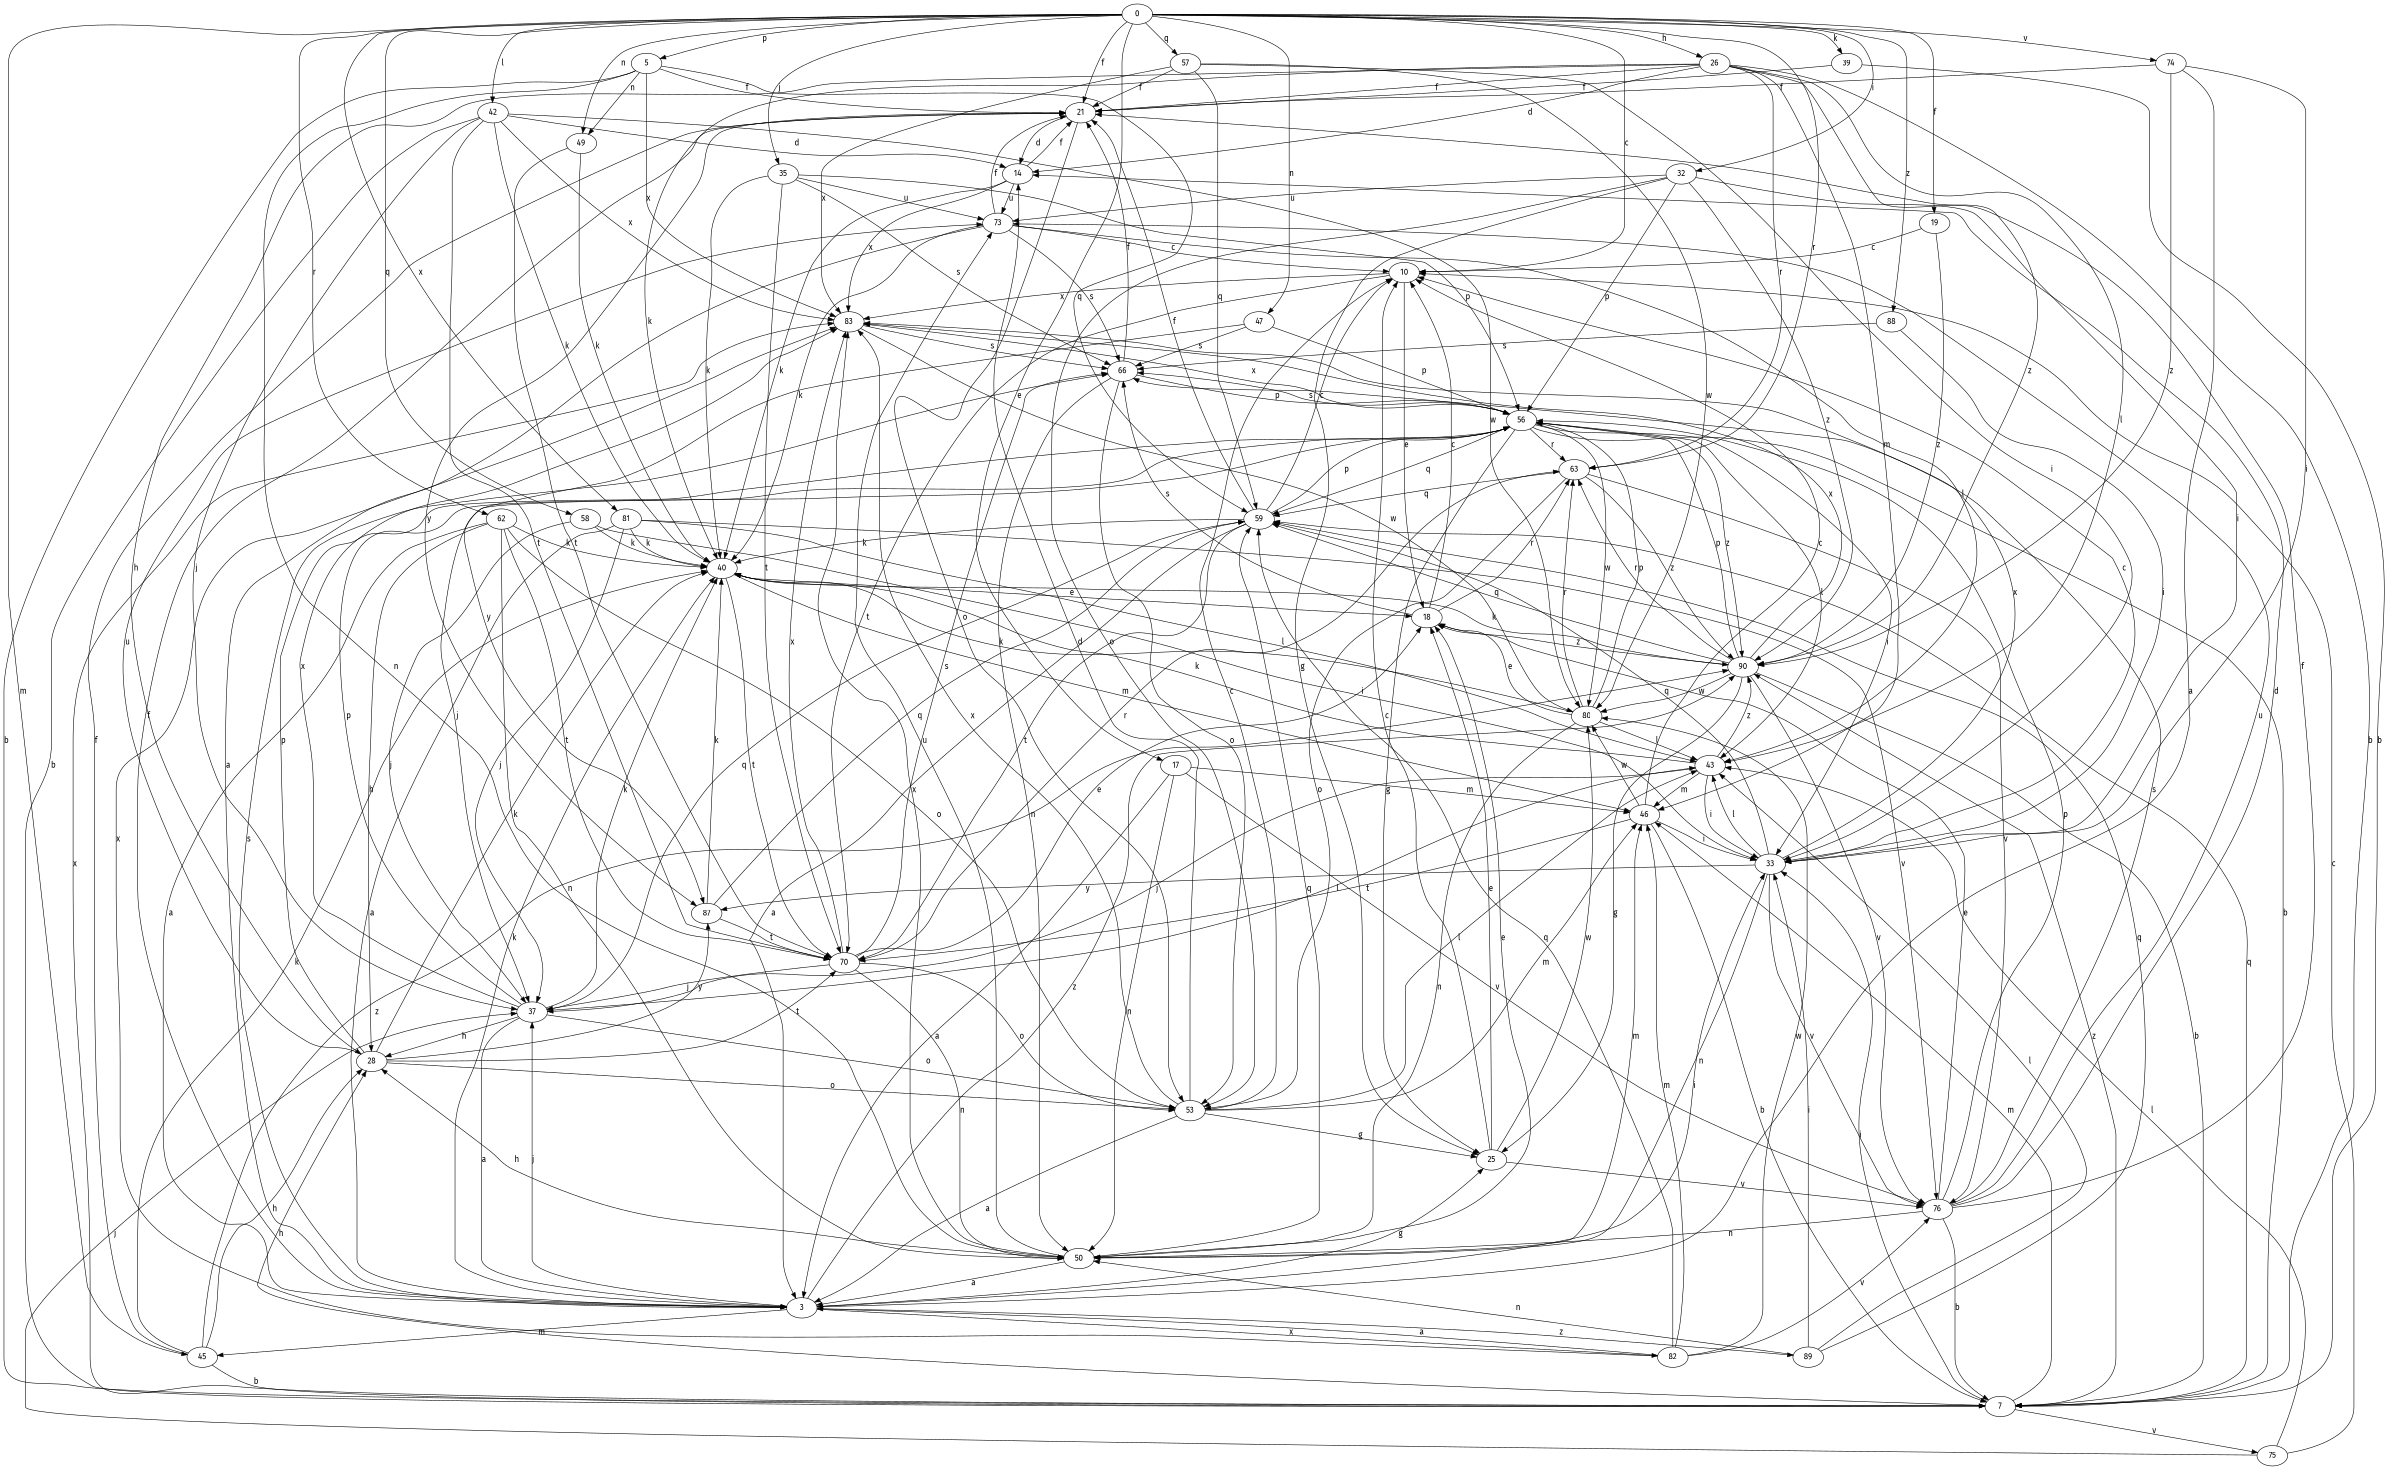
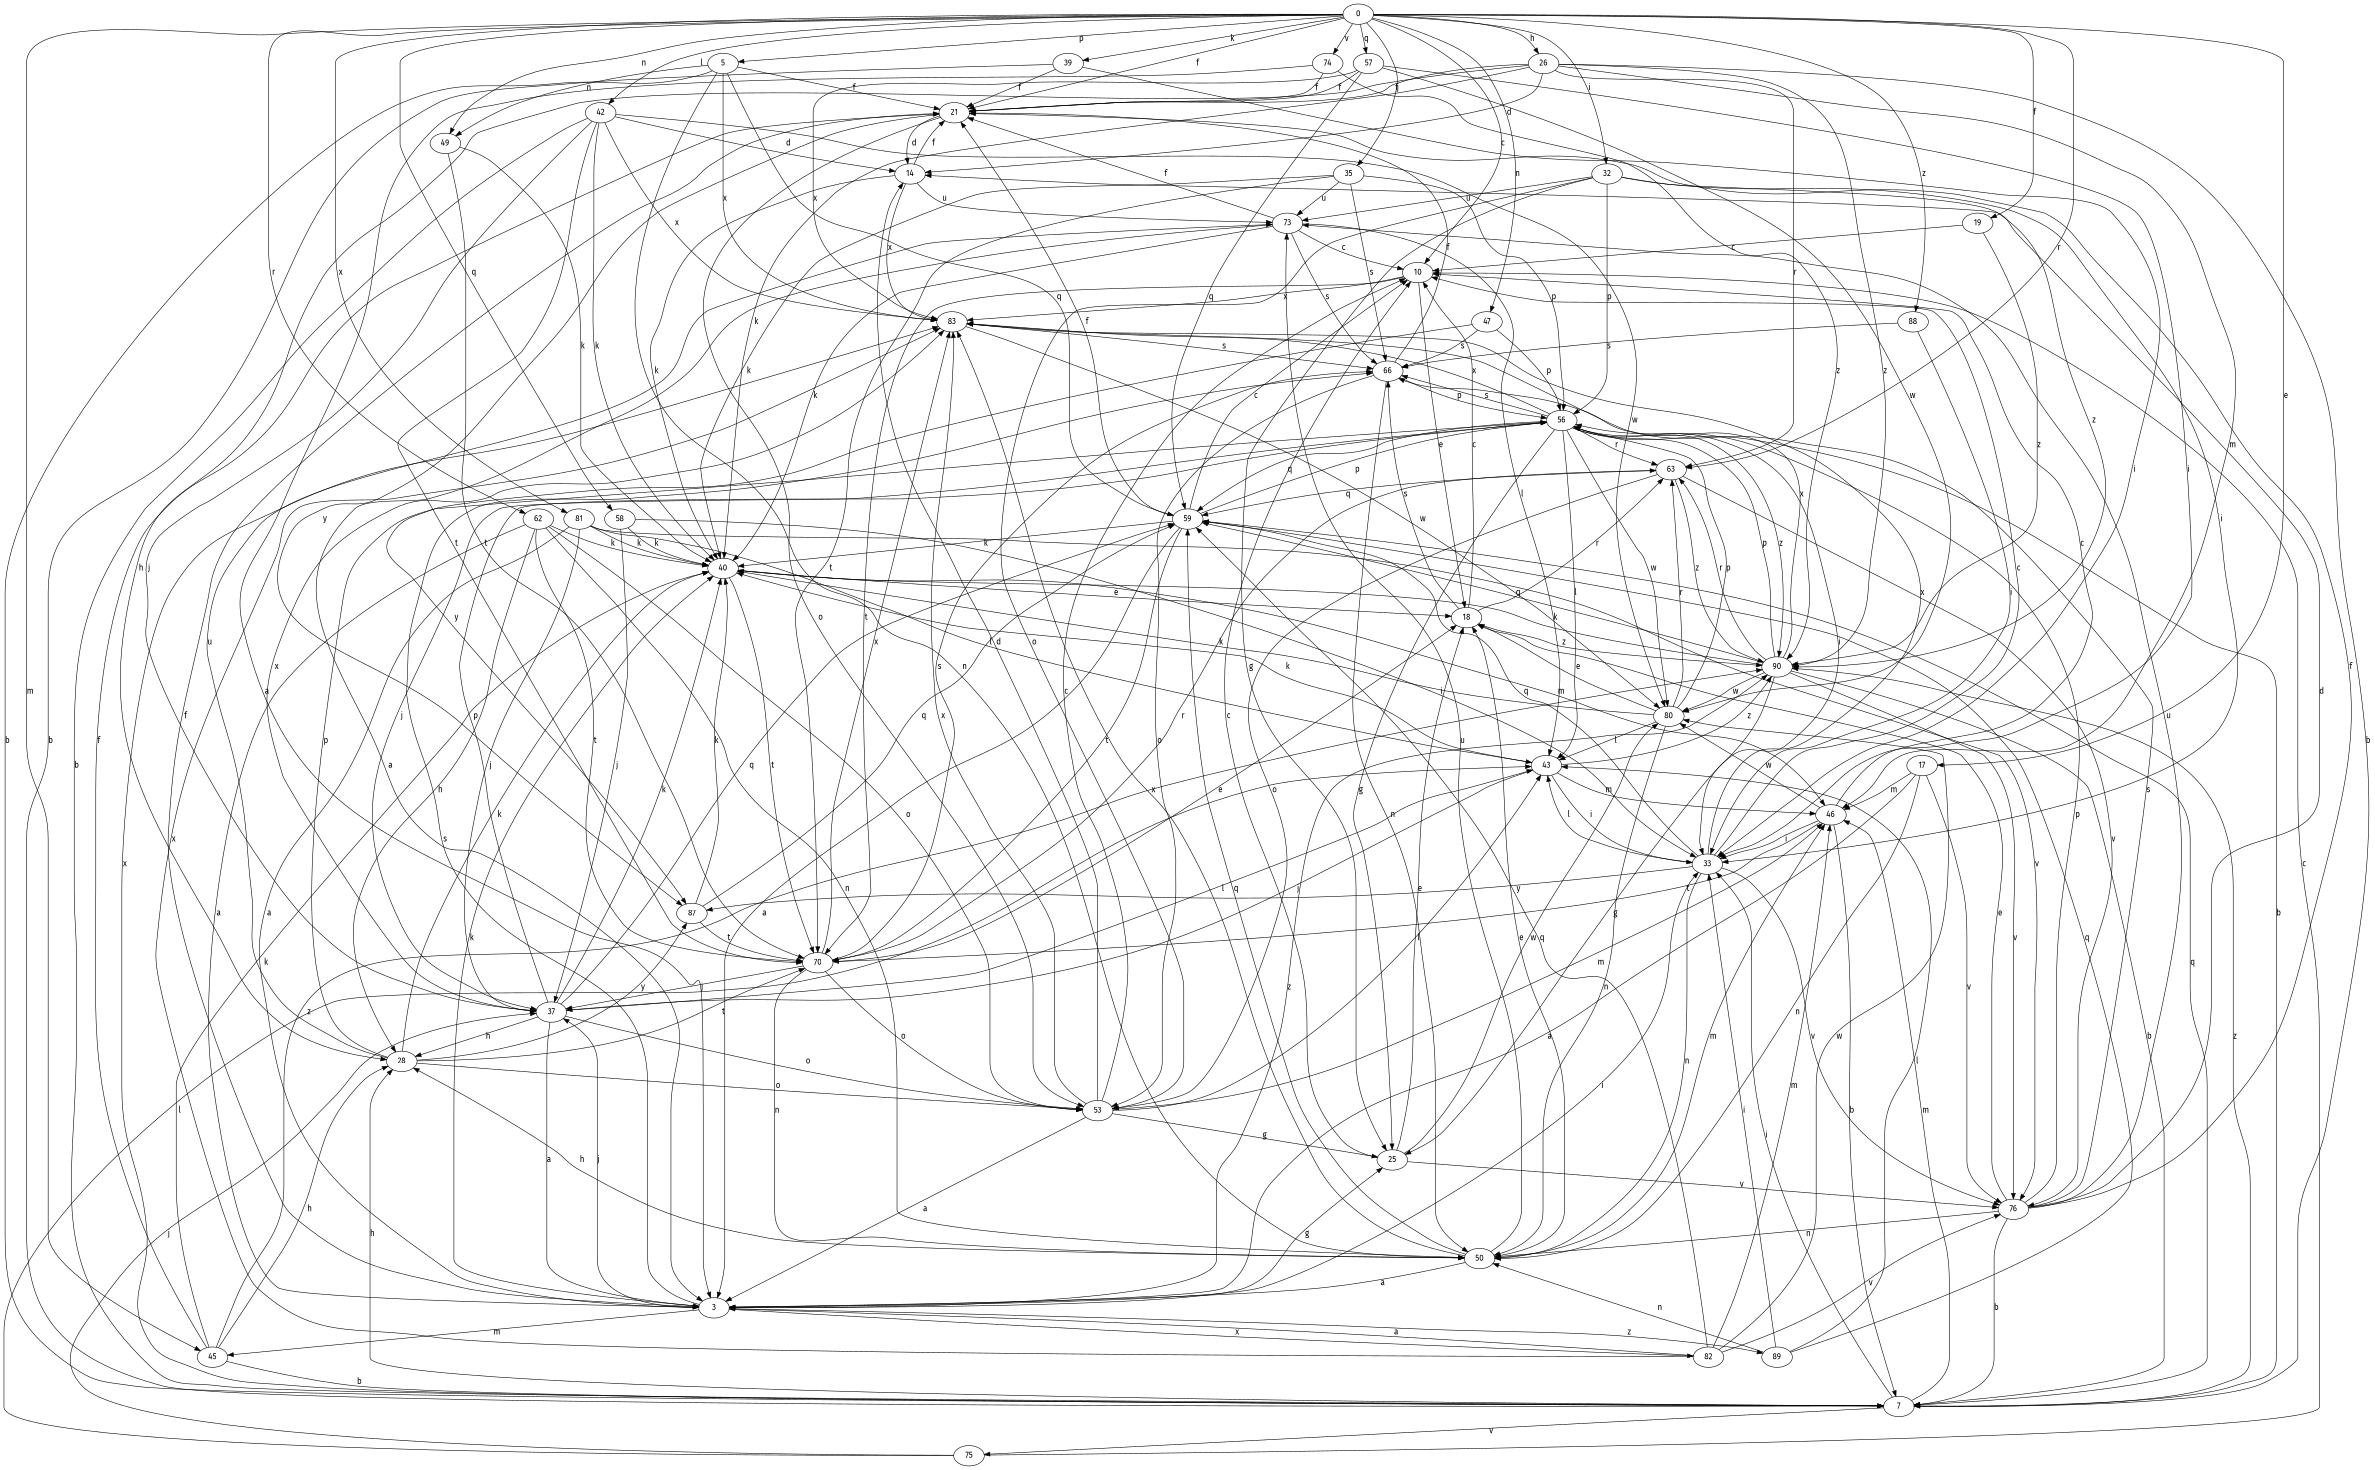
(2121, 398) -> none
(2277, 585) -> (1973, 191)
